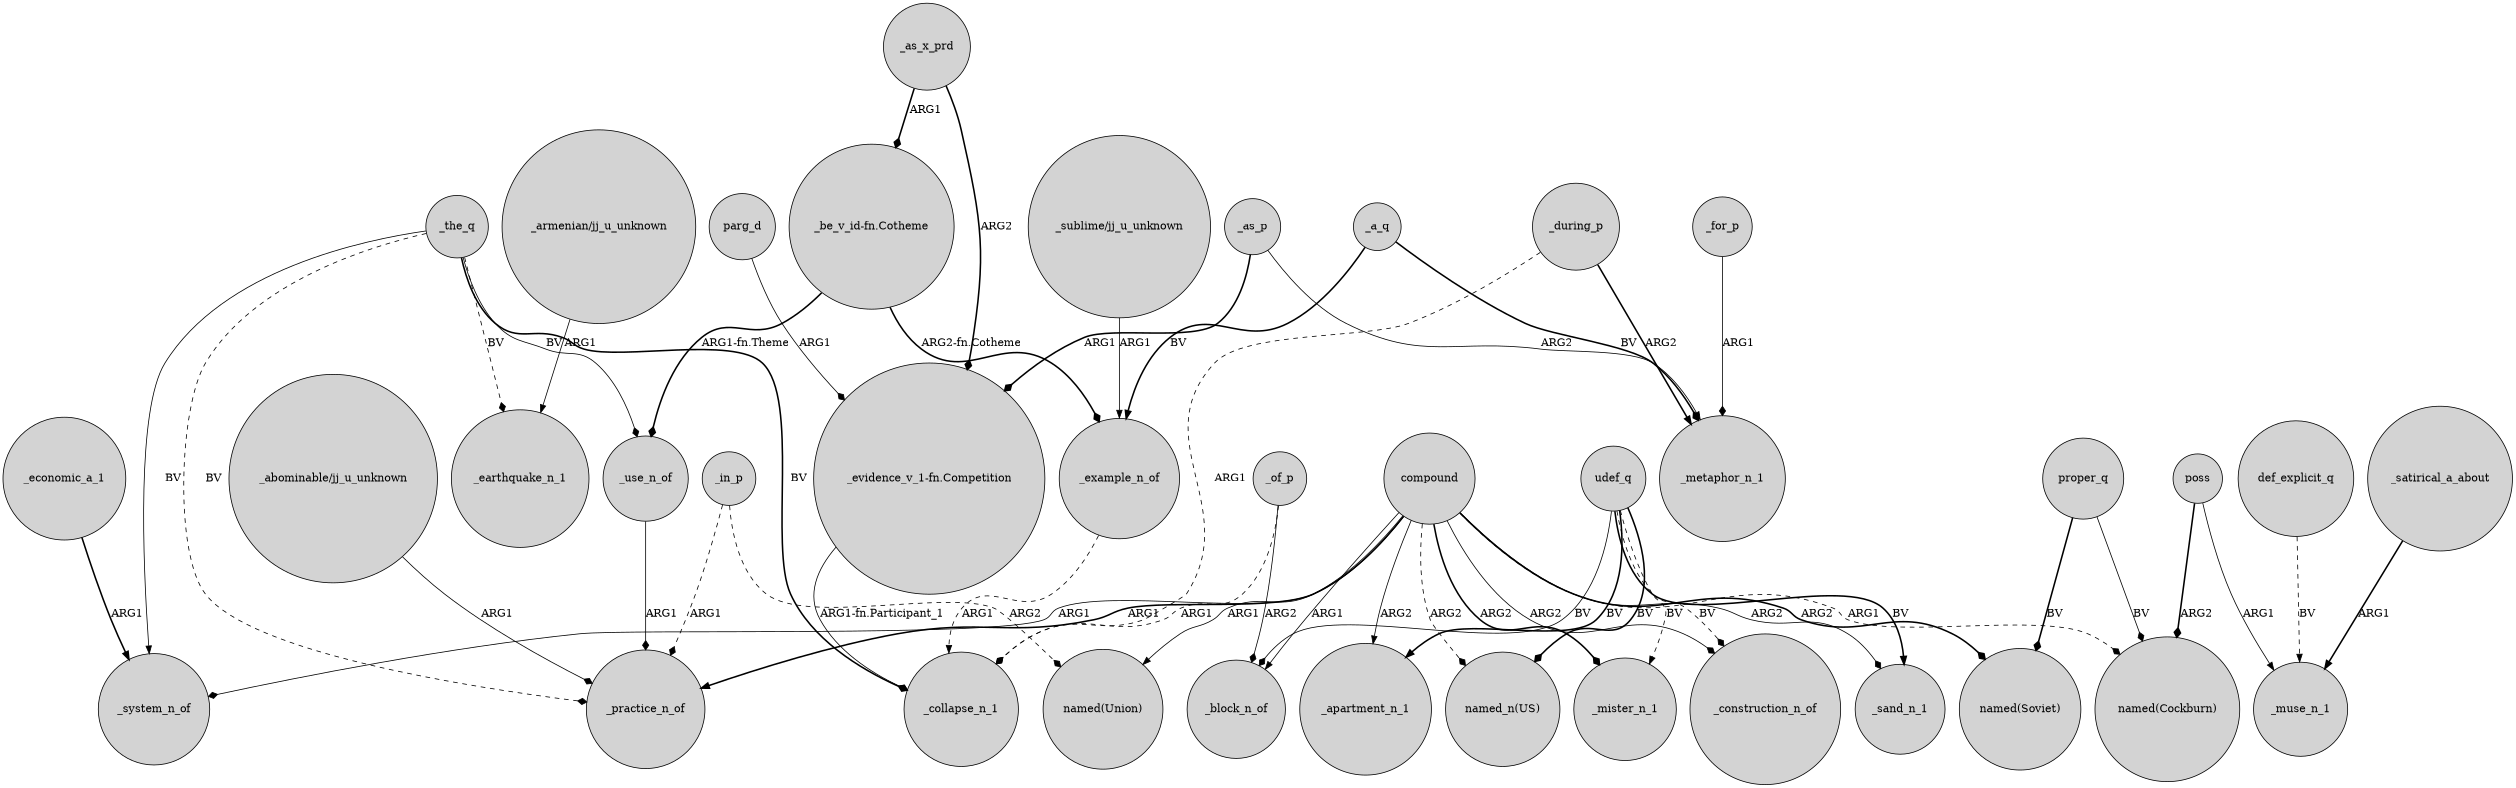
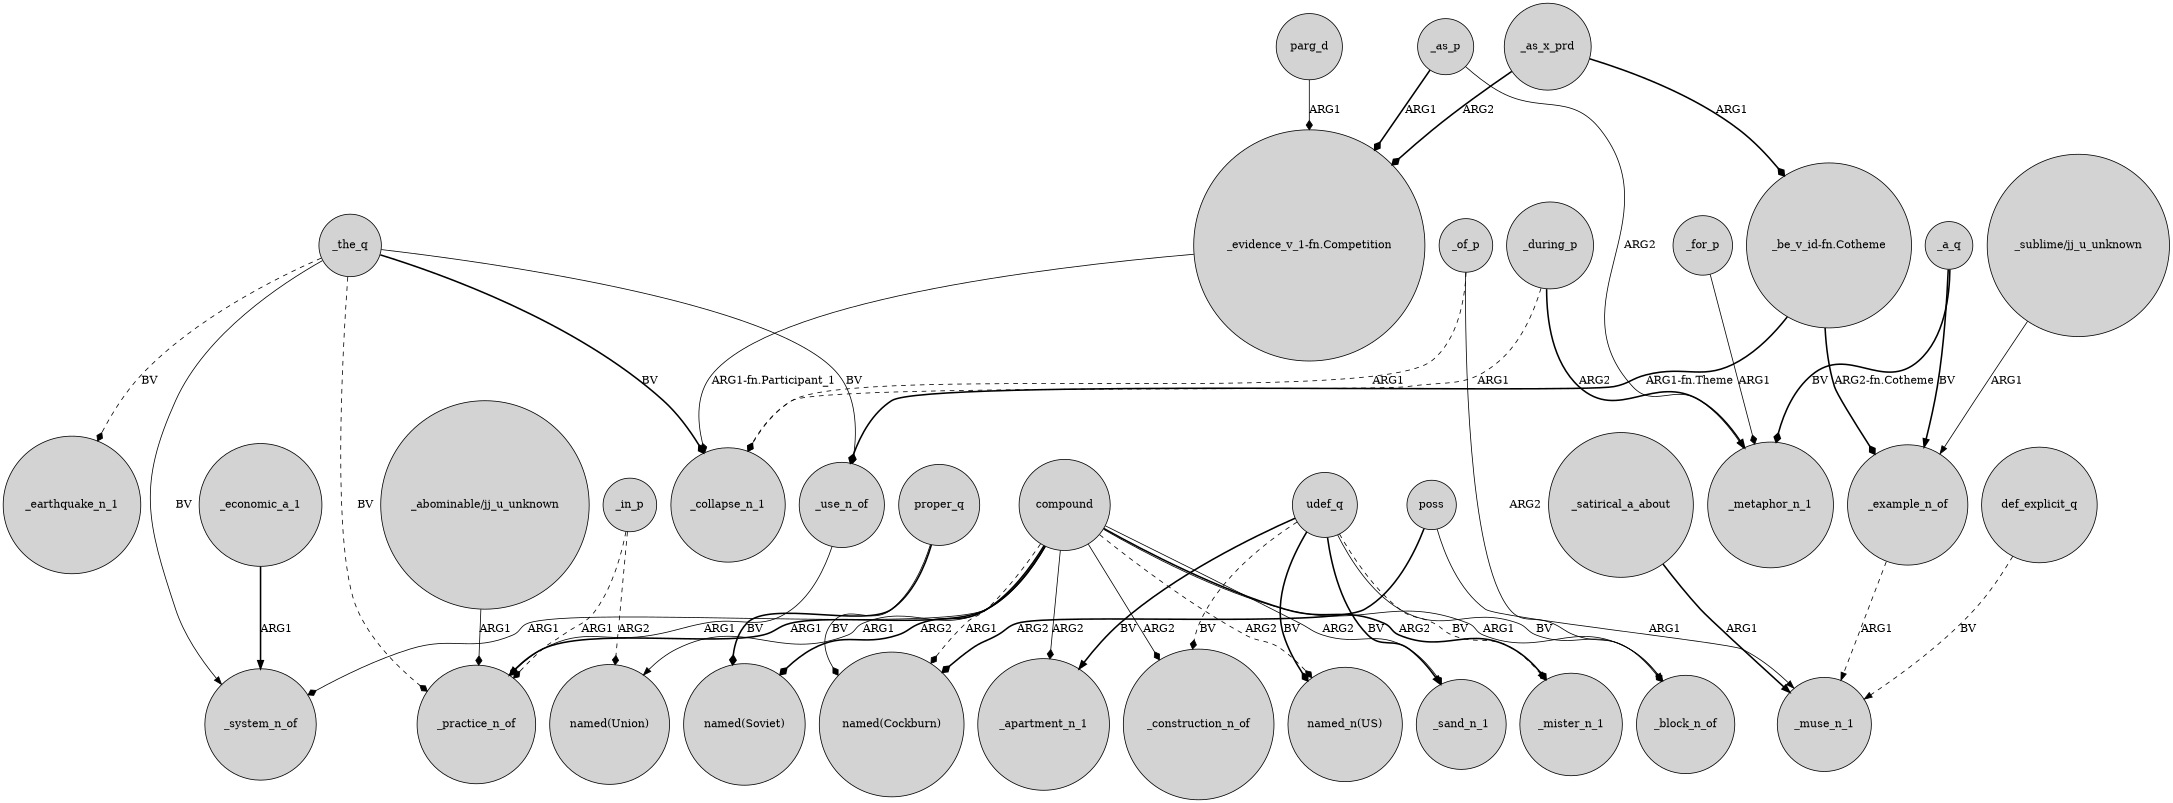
(599, 227) -> none
(1390, 577) -> (1056, 600)
(1023, 601) -> (1865, 617)
